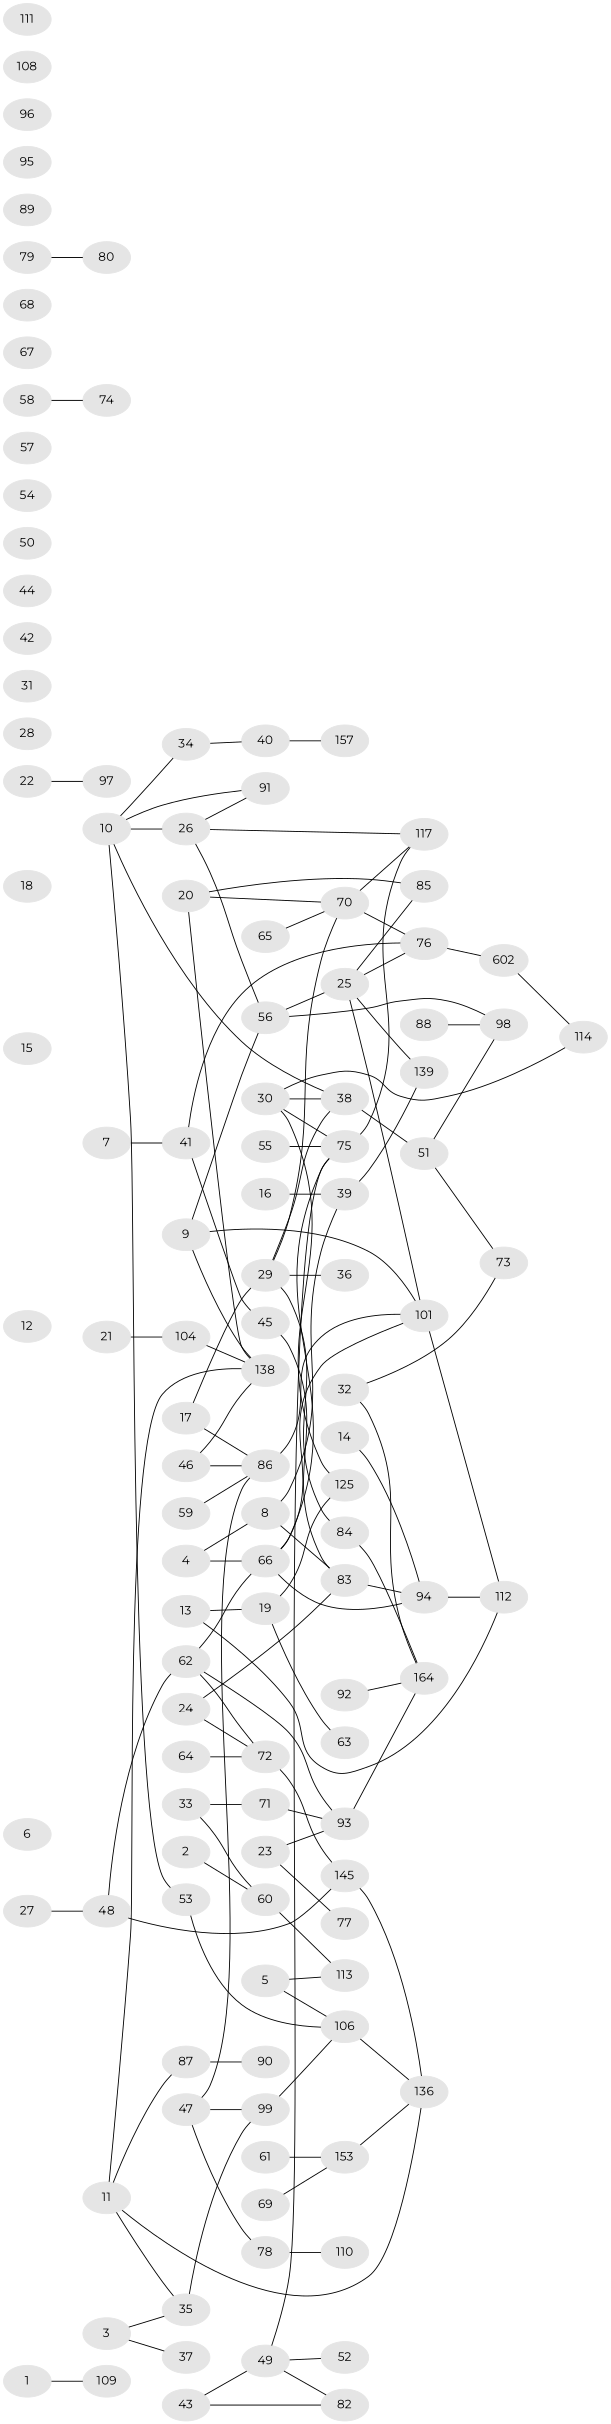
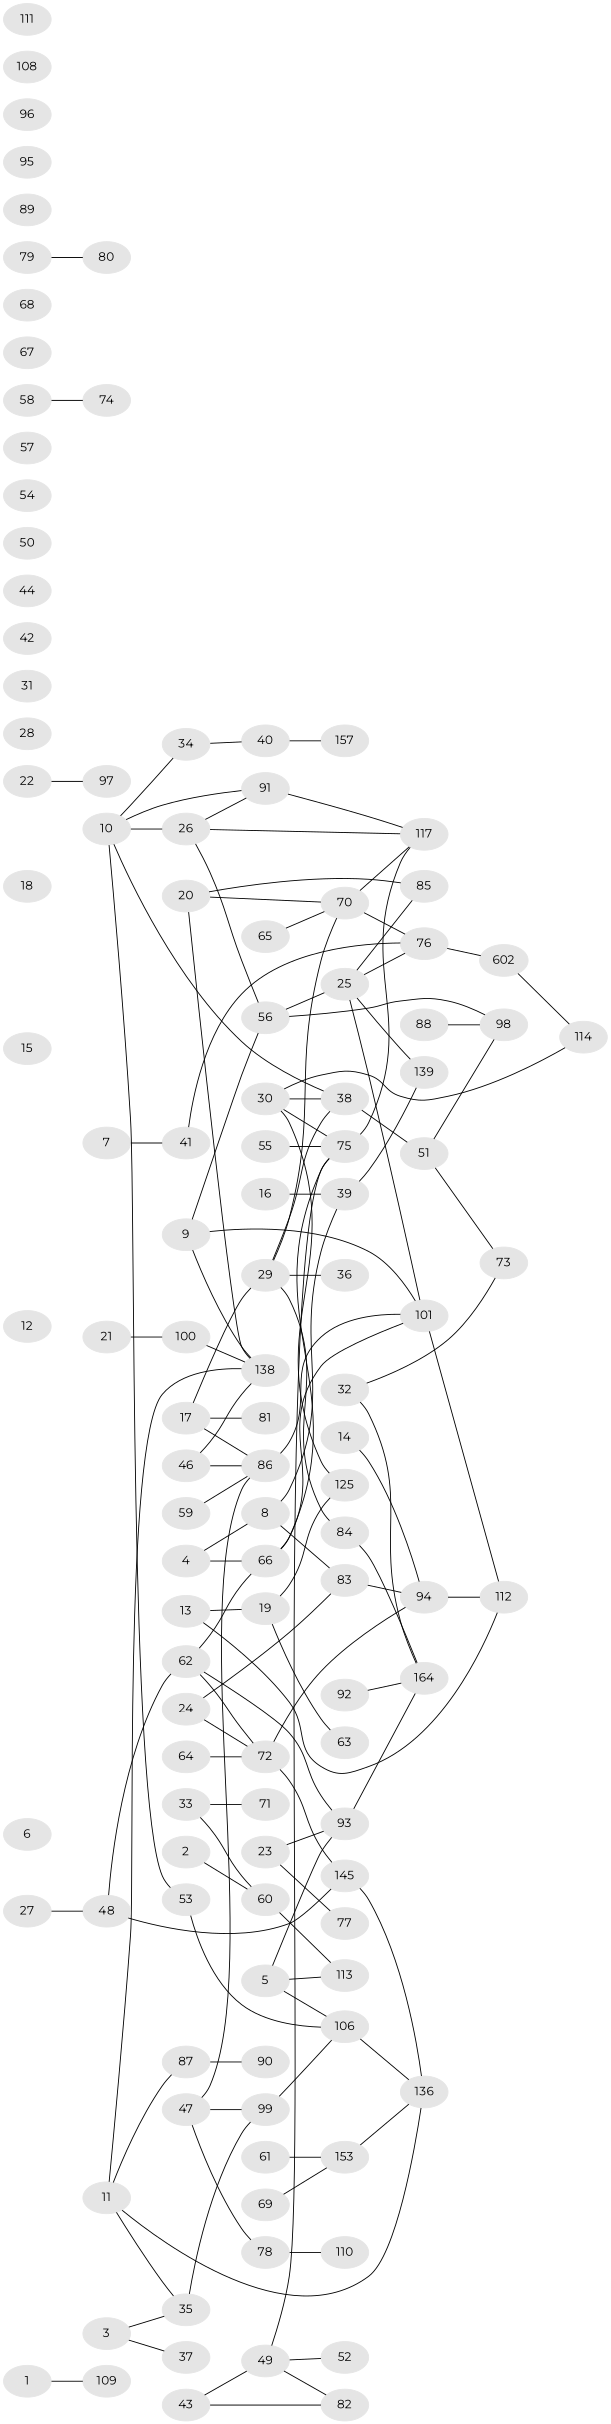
none -> (346, 810)
(265, 1323) -> none
(186, 1337) -> (186, 1337)
none -> (265, 1418)
(335, 1608) -> (329, 1664)
(312, 1816) -> (301, 1897)
